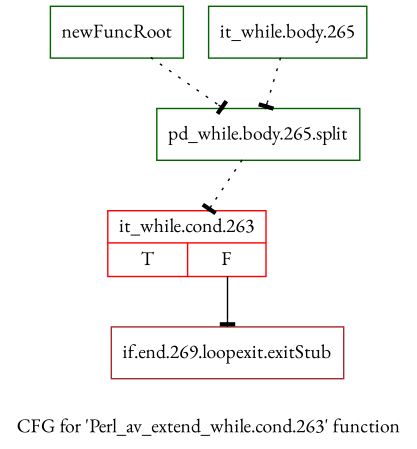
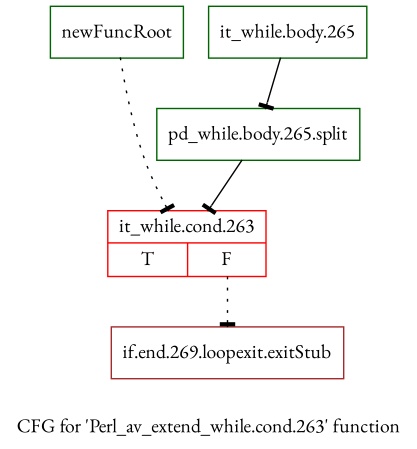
(274, 80) -> (274, 80)
(185, 81) -> (136, 133)
(227, 183) -> (227, 183)
(227, 298) -> (227, 298)
